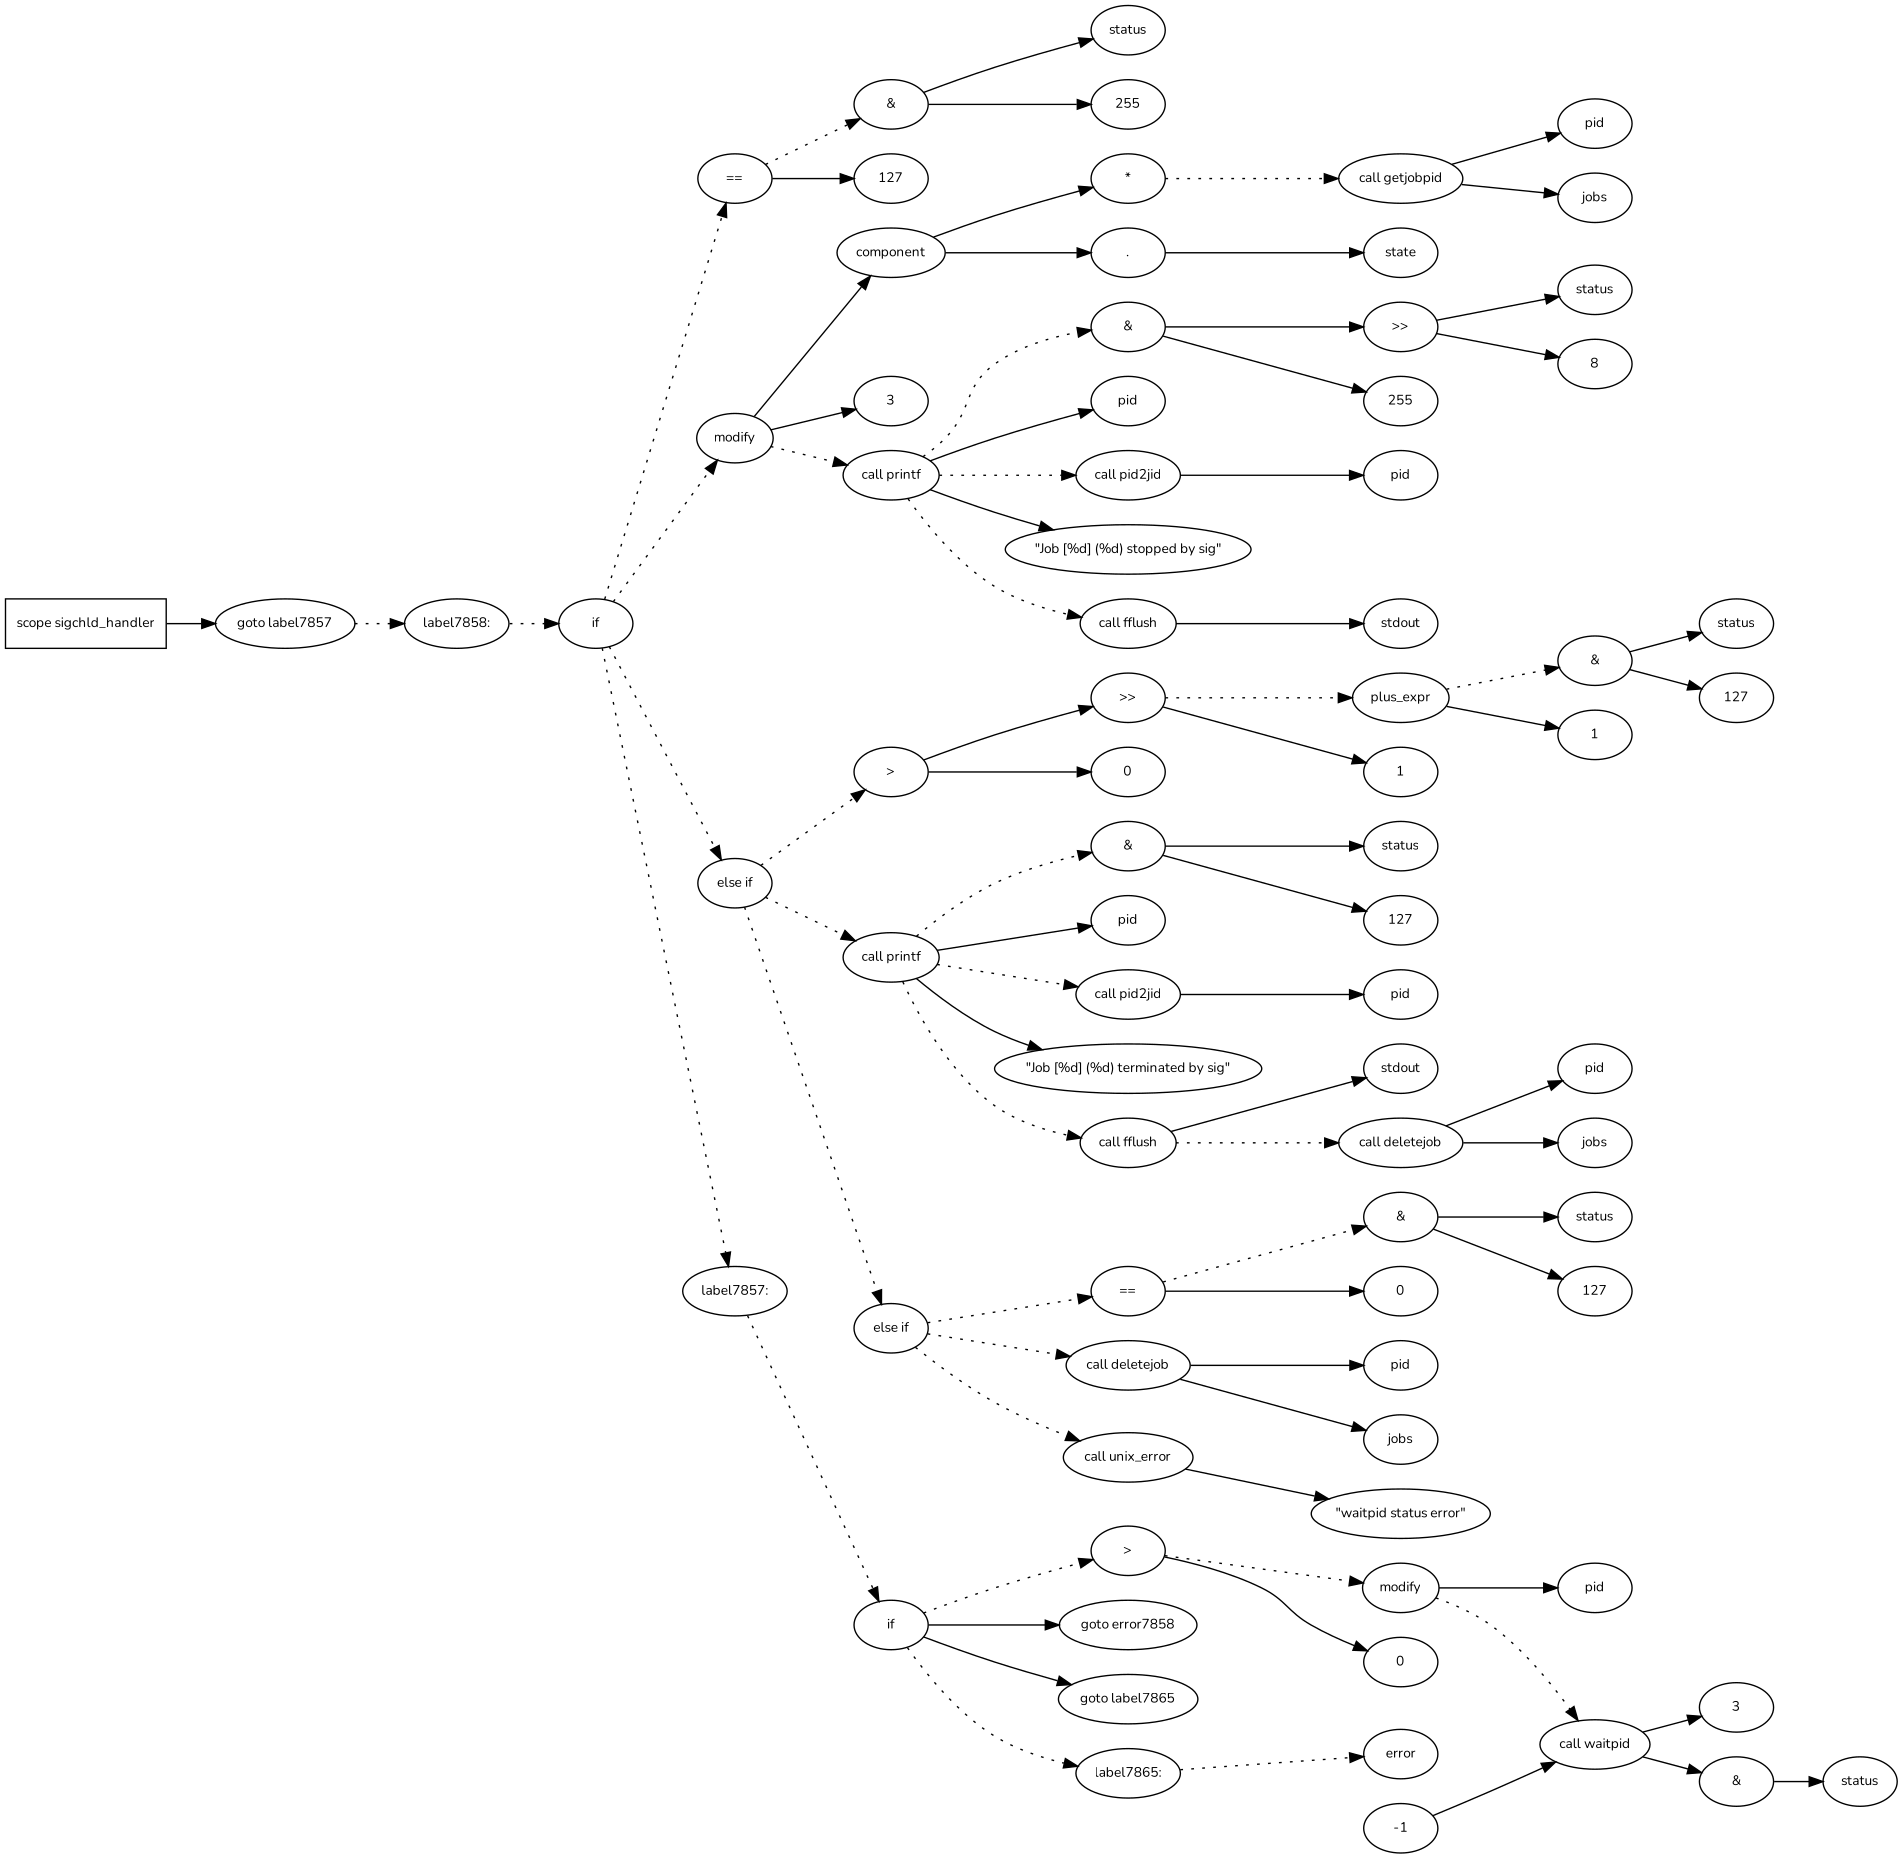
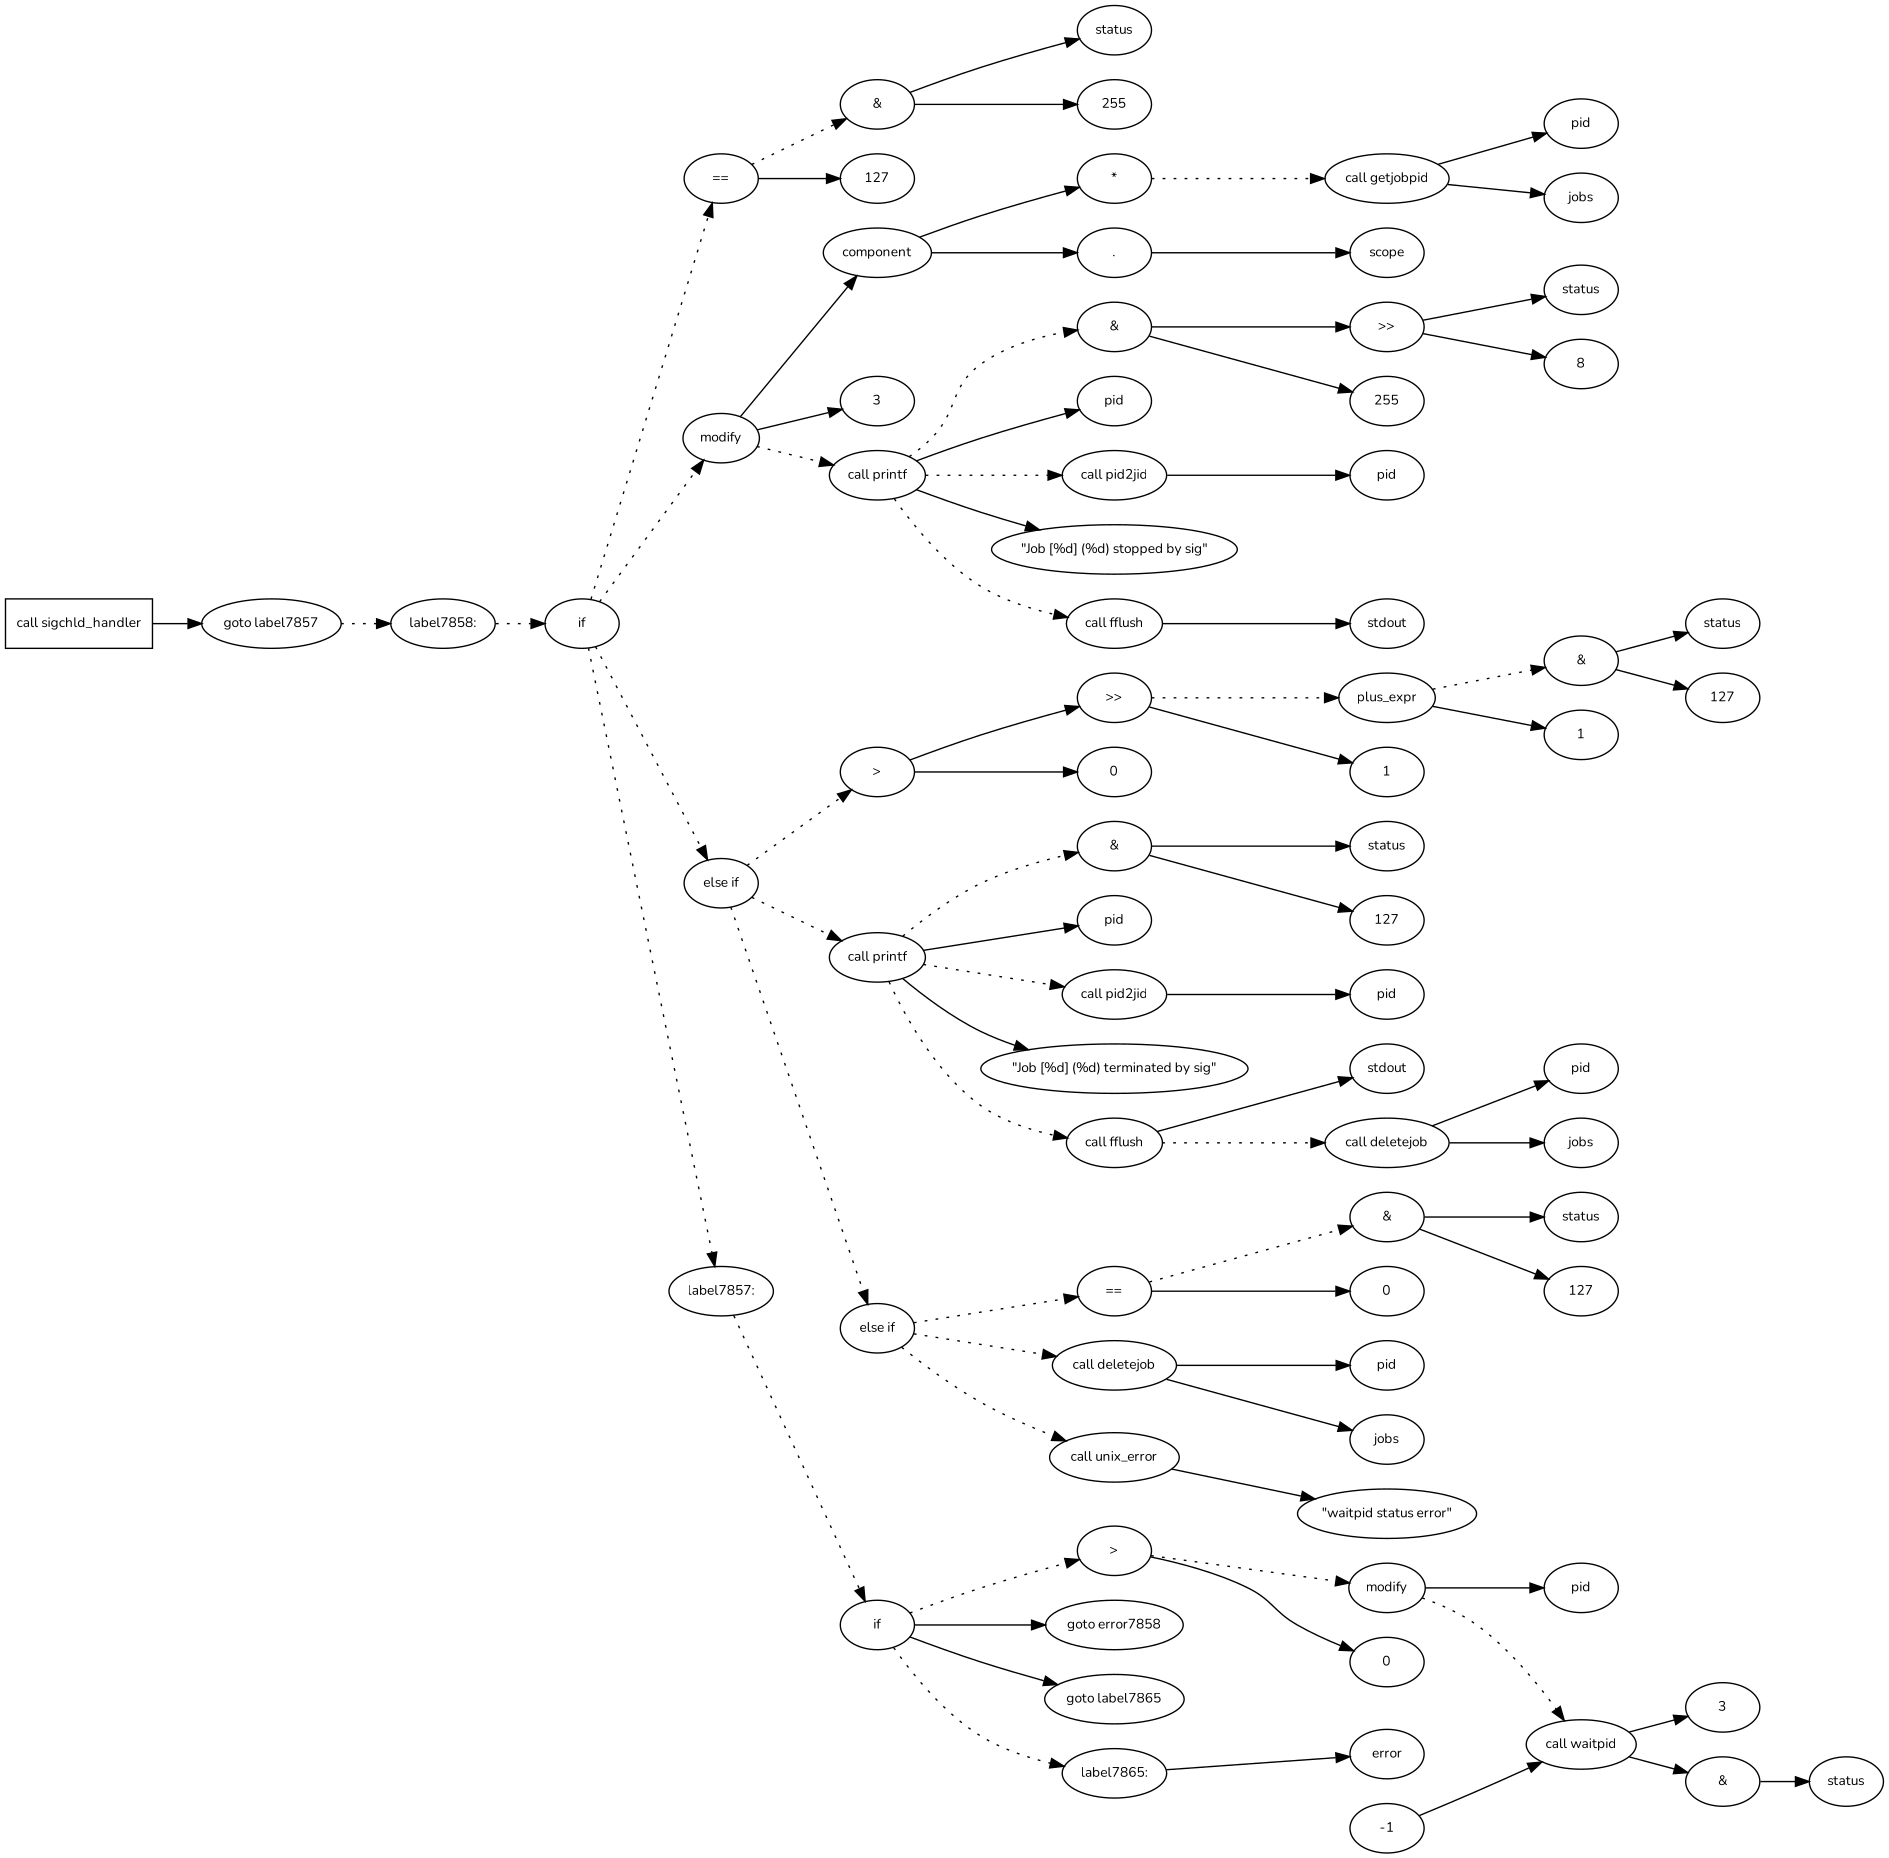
(1401, 253) -> (1387, 253)
(86, 624) -> (79, 624)
(1265, 1764) -> (1251, 1764)
